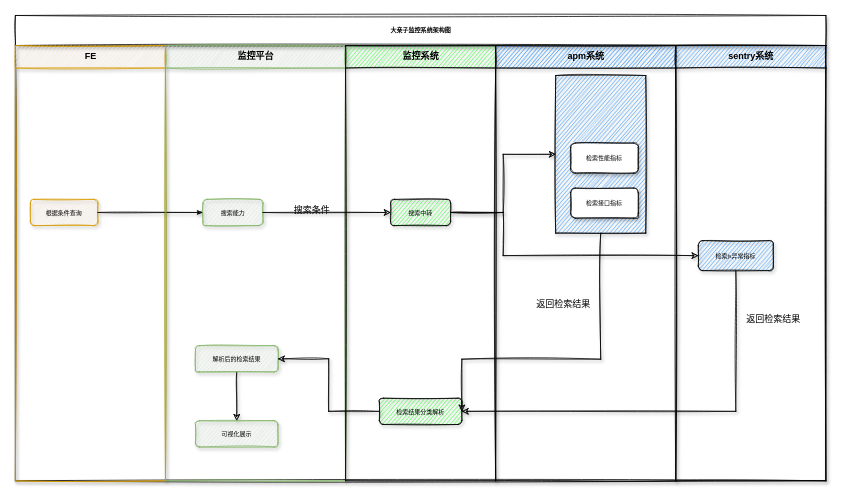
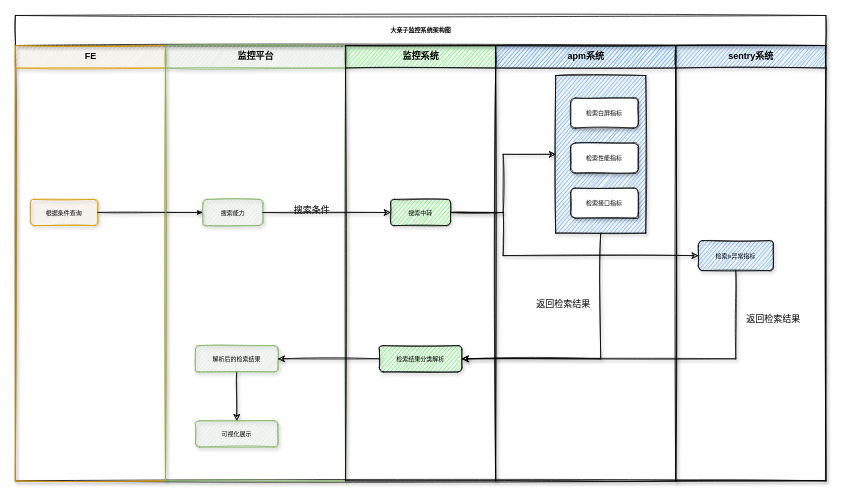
none -> (604, 113)
(420, 411) -> (420, 359)
